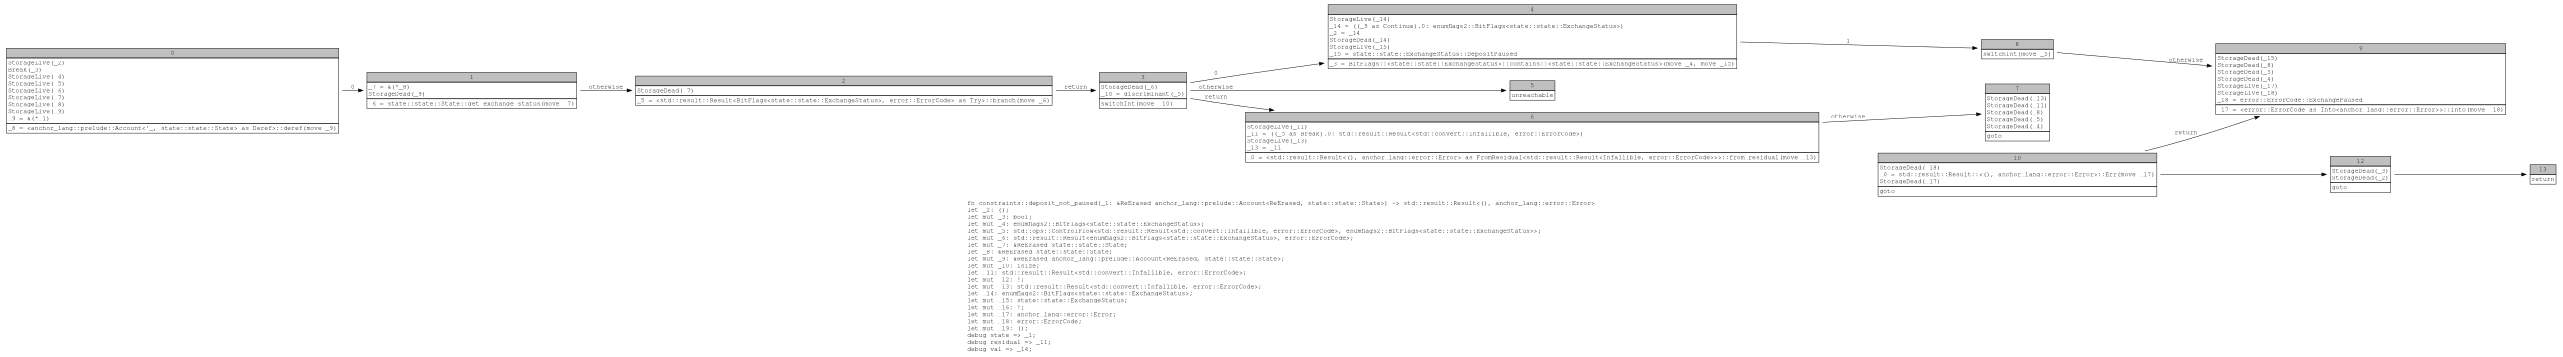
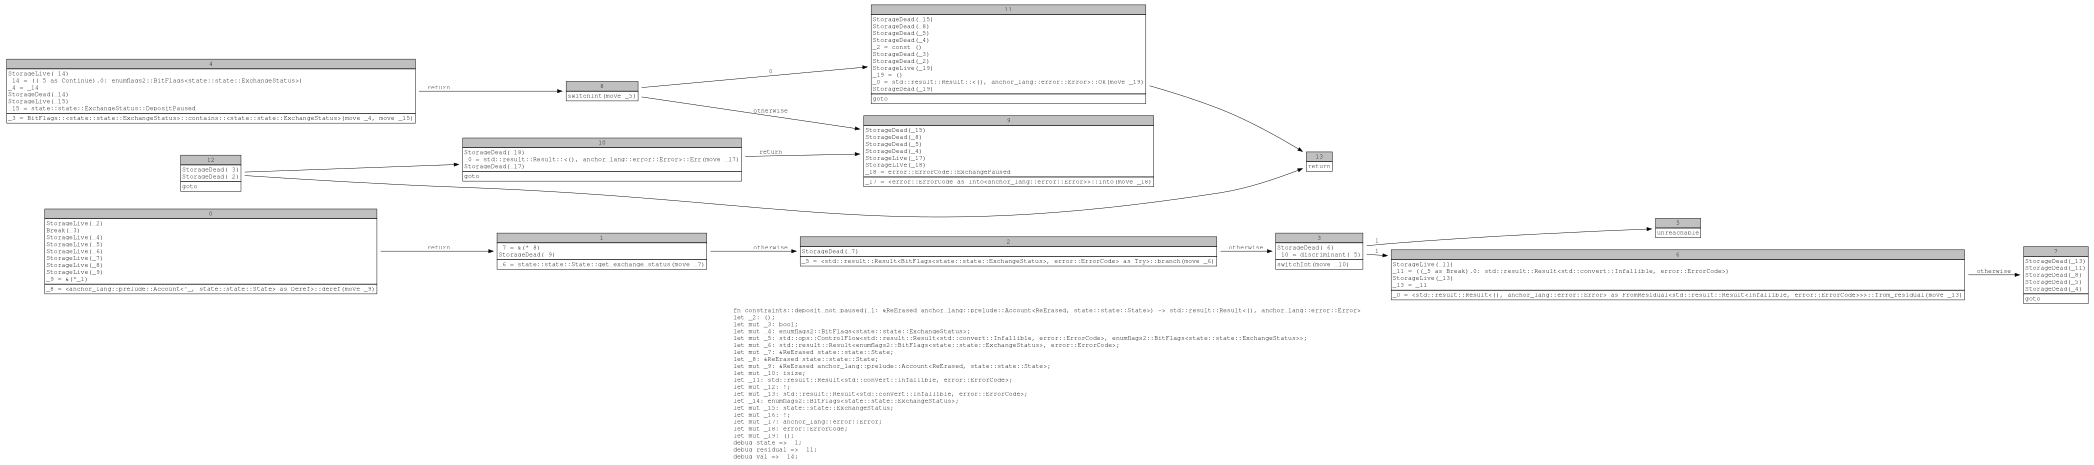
(1345, 33) -> (24, 87)
(1848, 41) -> (439, 88)
none -> (1008, 54)
(1255, 73) -> none
(353, 87) -> (439, 248)
(1076, 87) -> (1246, 248)
(1216, 87) -> (1377, 241)
(1216, 97) -> (1377, 251)
(2241, 174) -> (349, 168)
